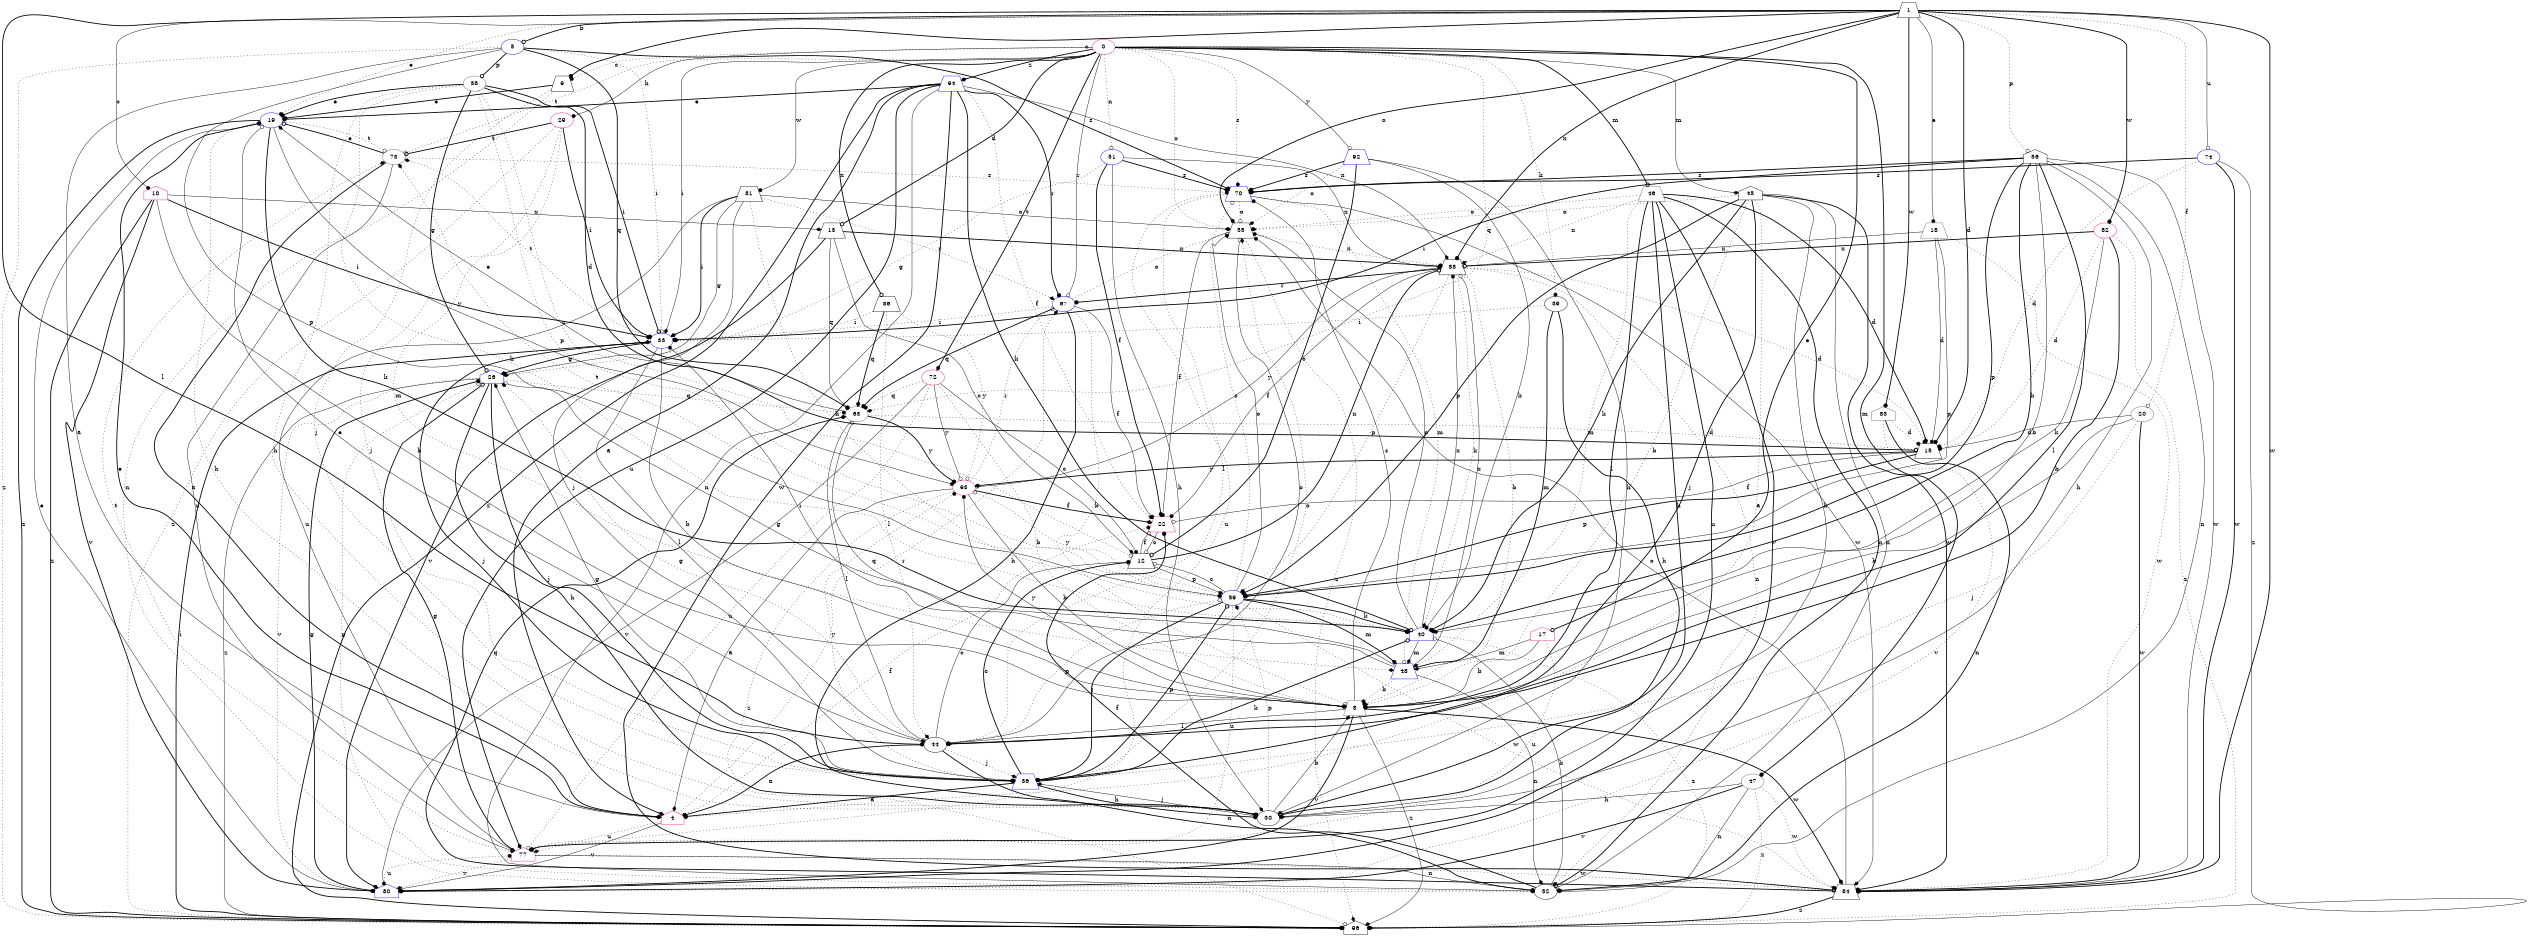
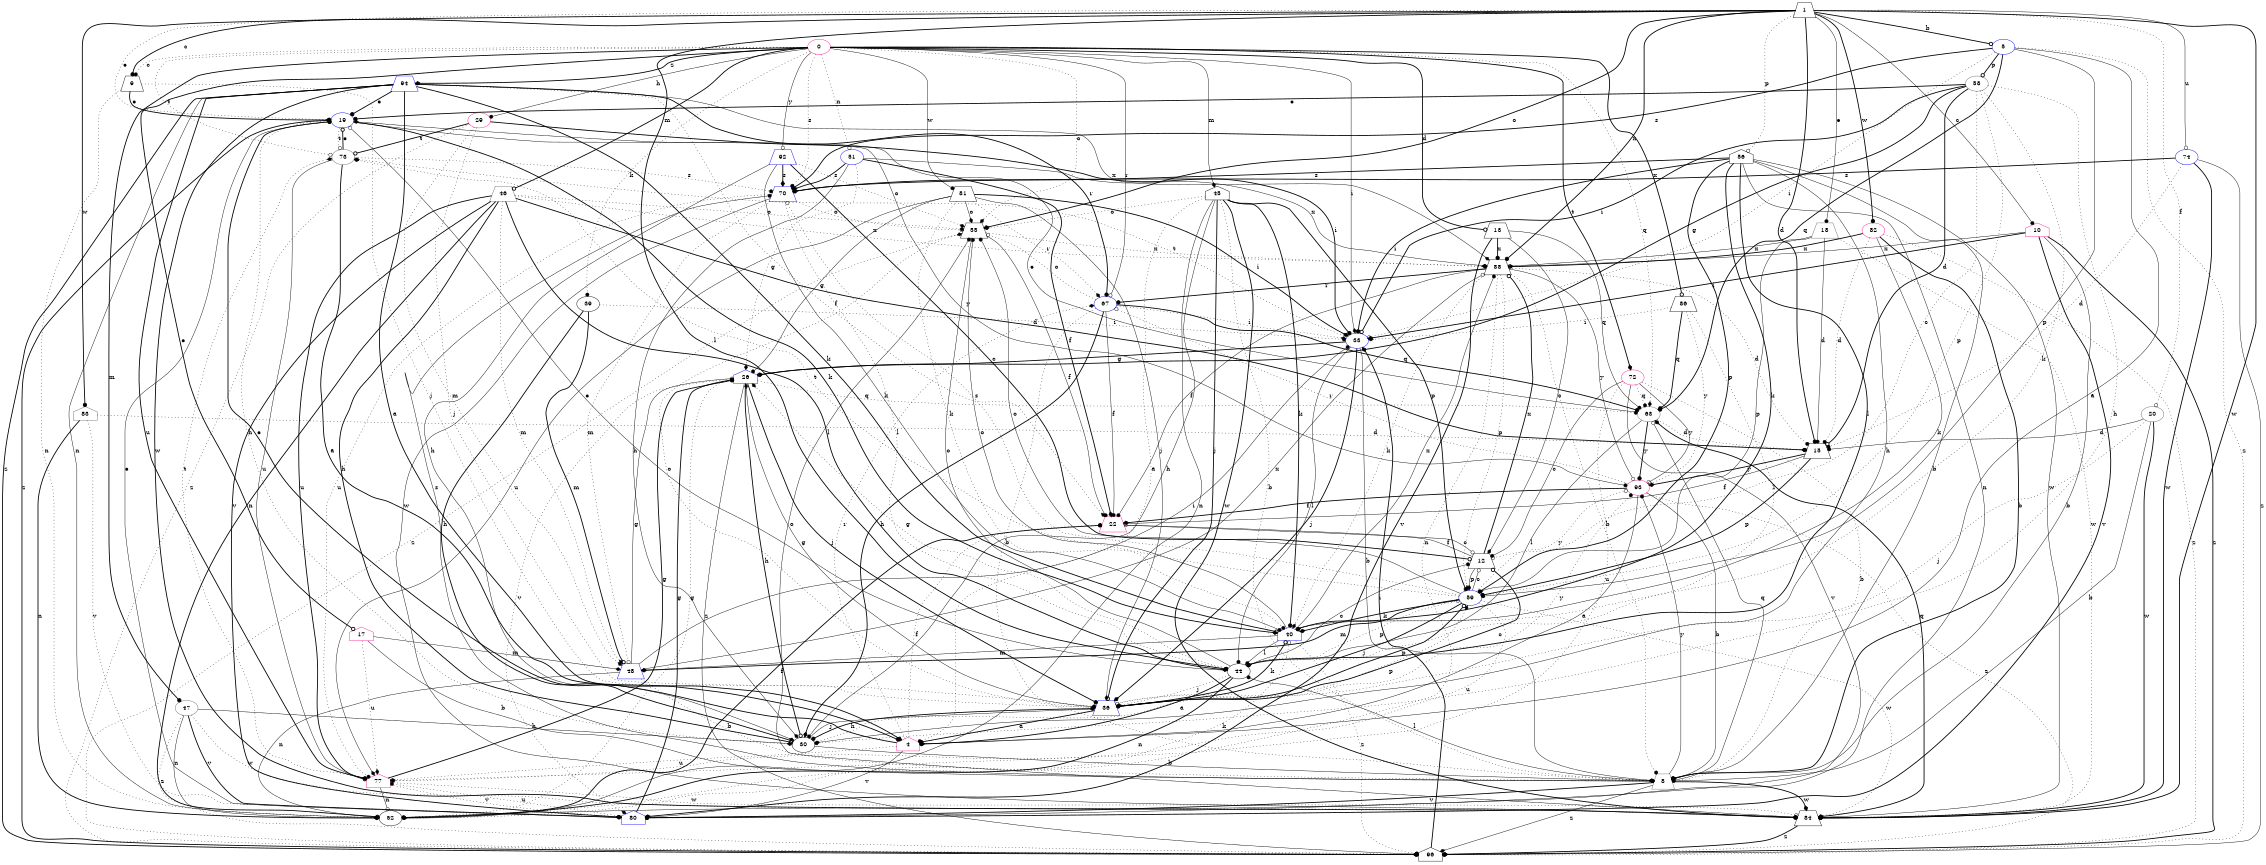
(492, 212) -> (1782, 254)
none -> (1263, 650)
(1550, 736) -> (821, 774)
